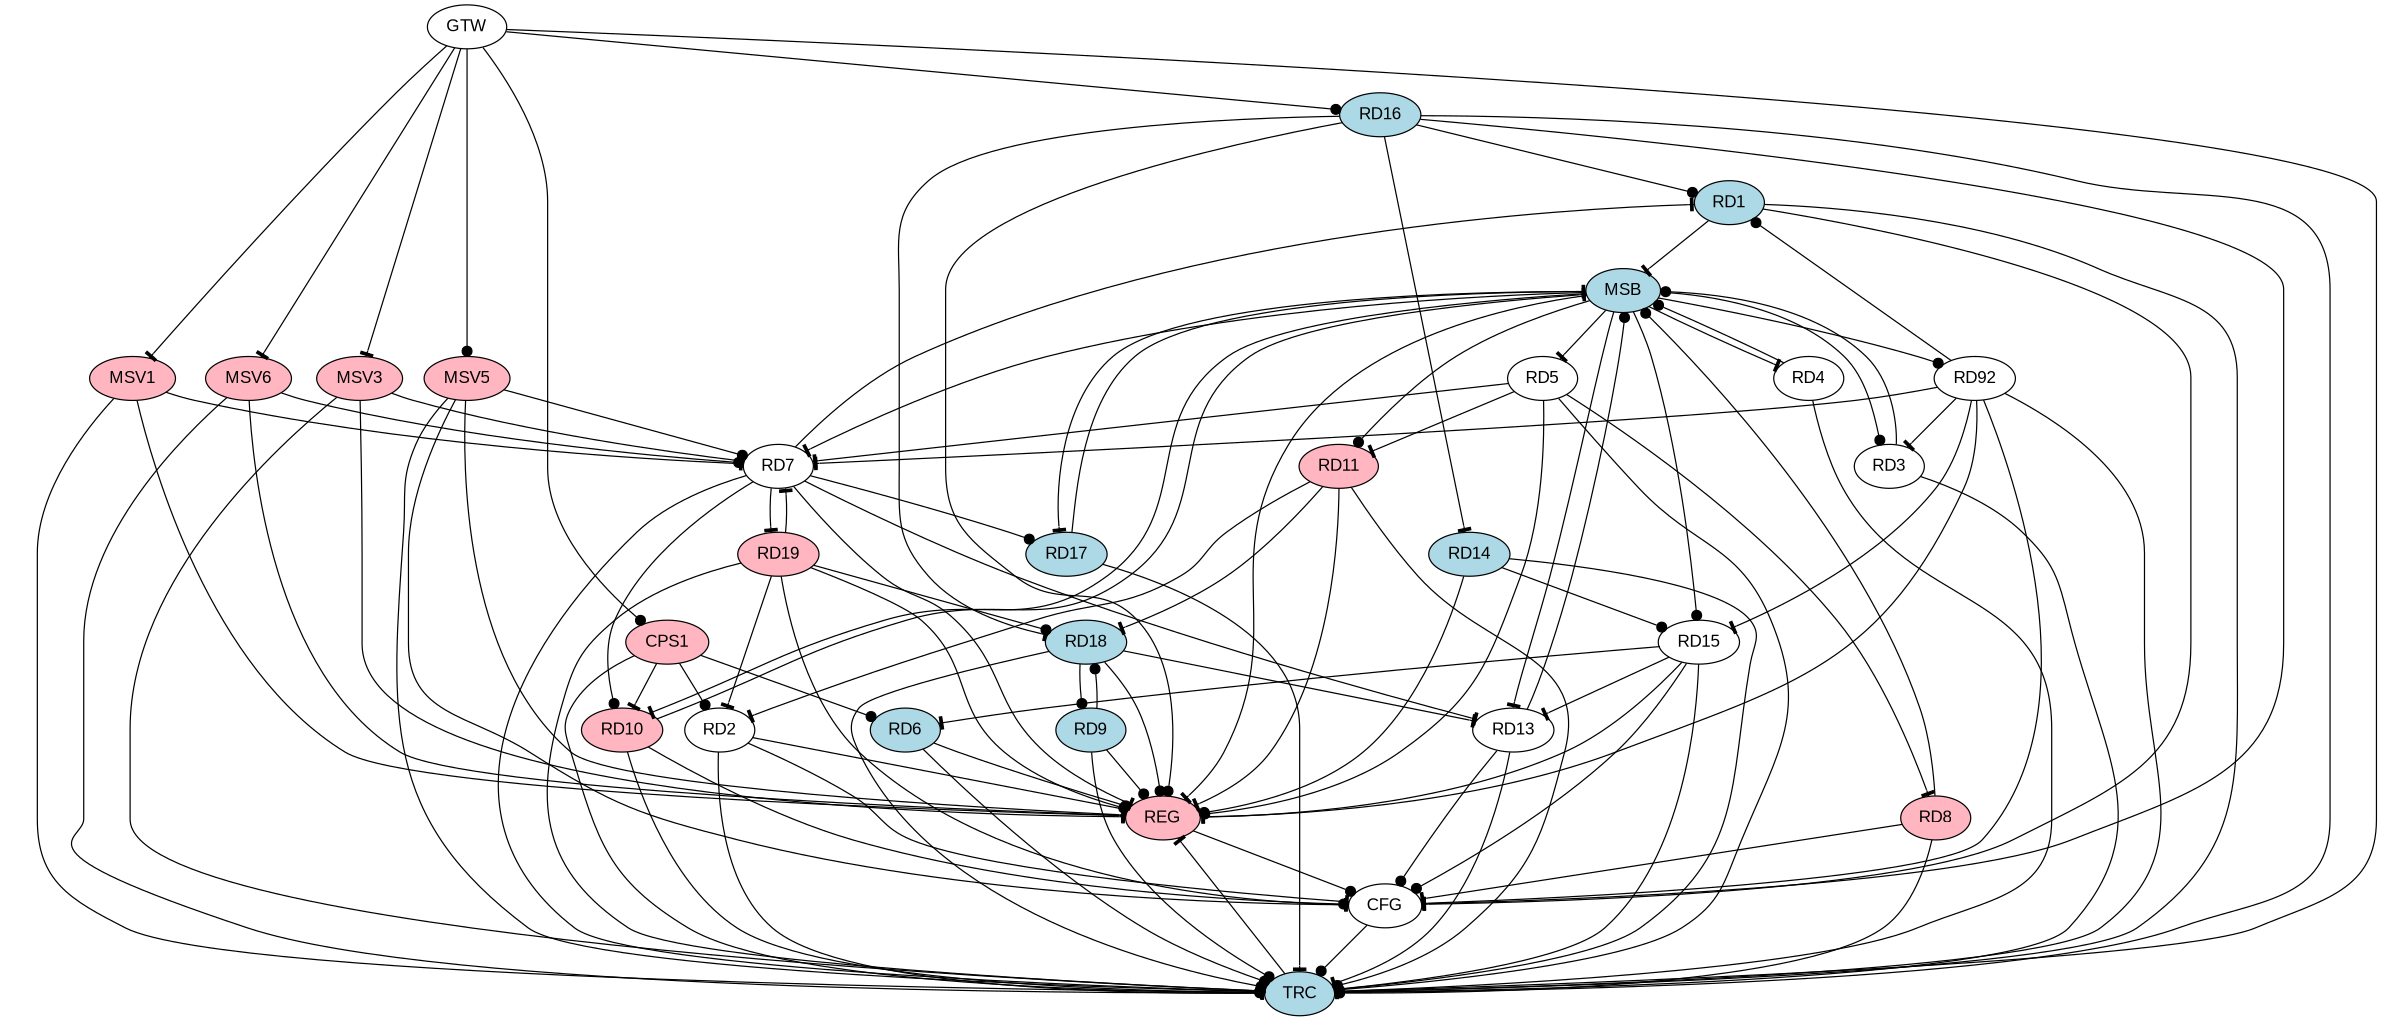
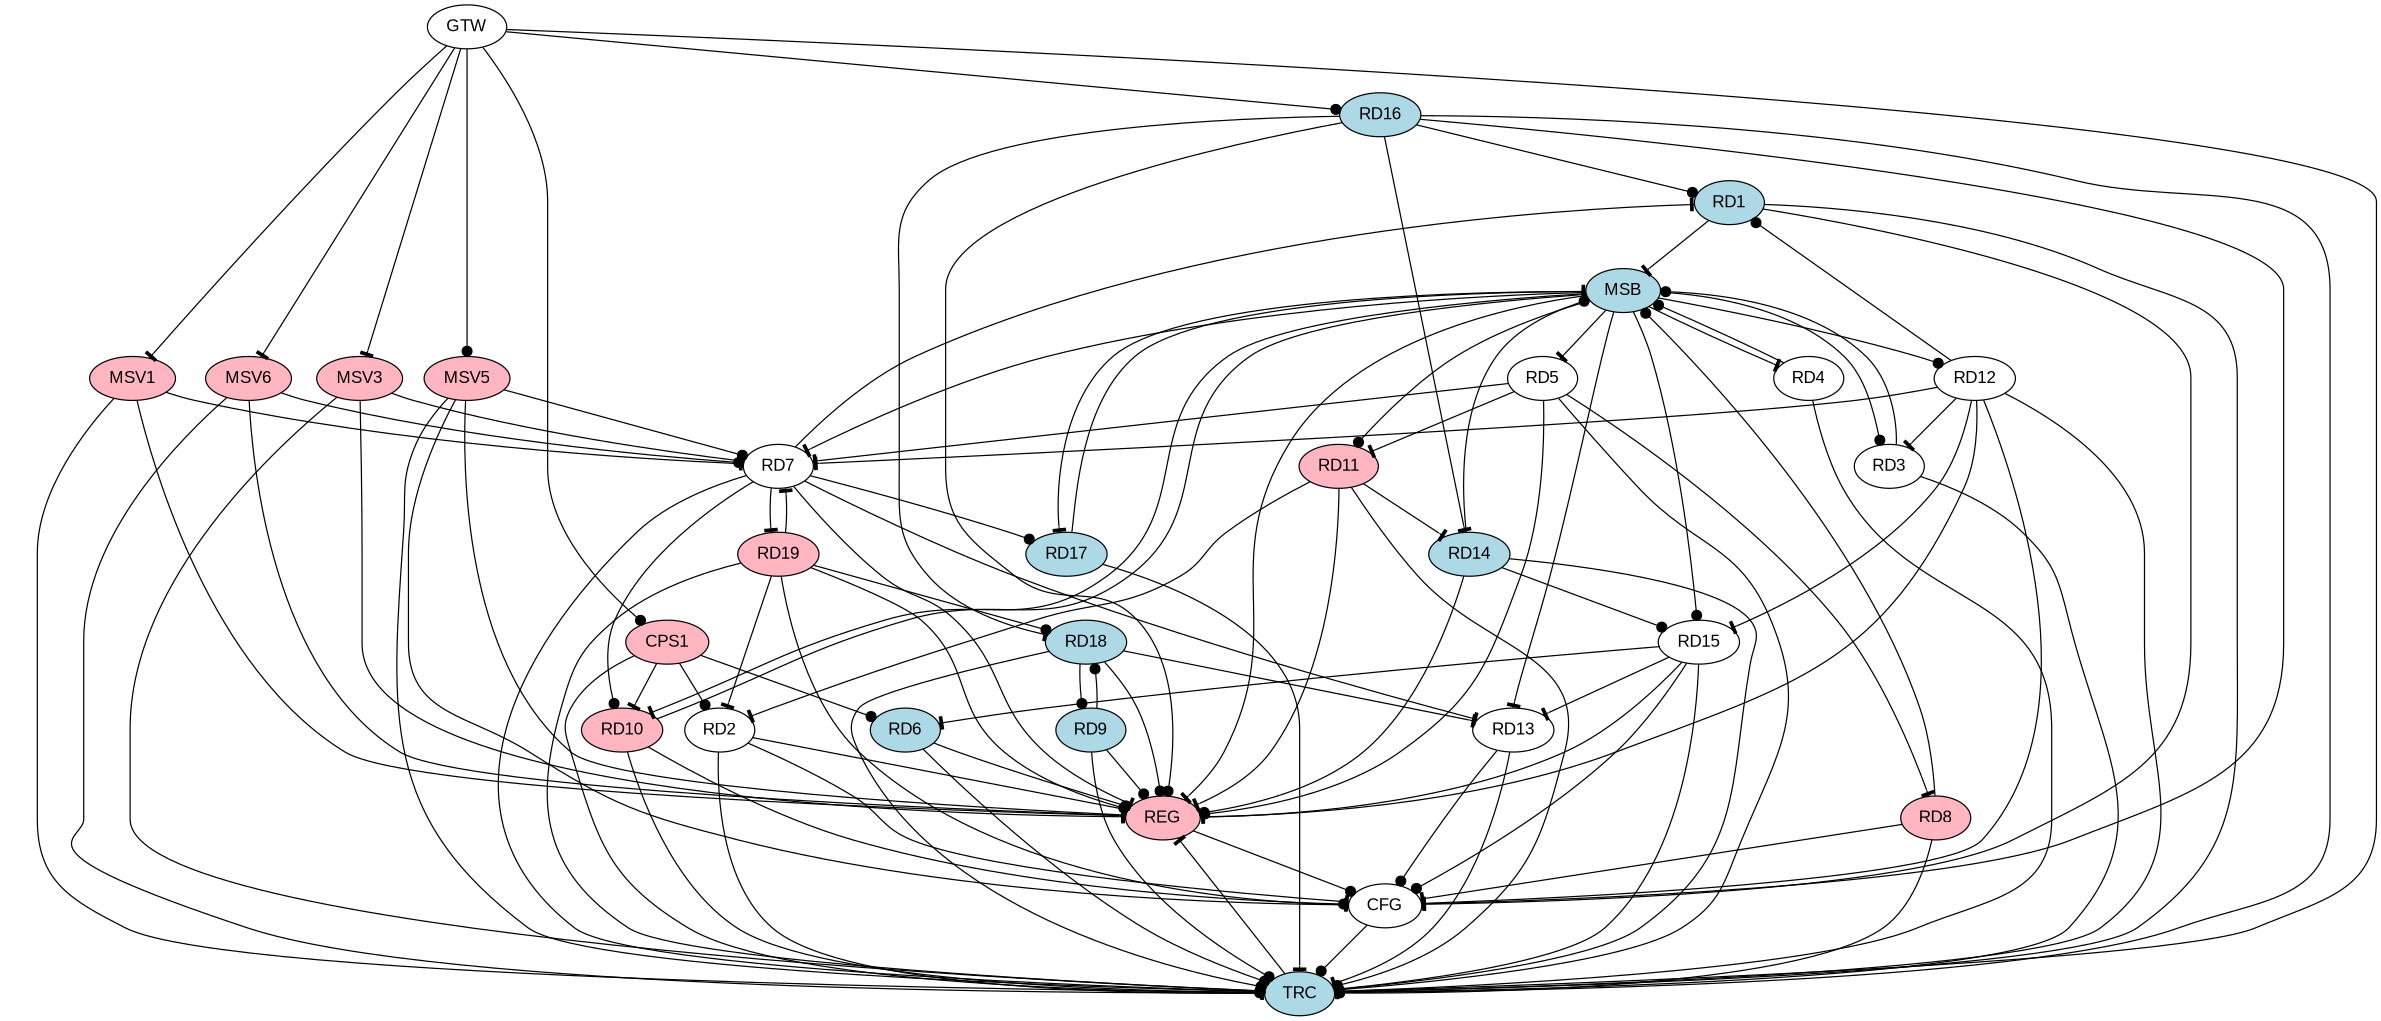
(1975, 378) -> (1975, 378)
(1586, 519) -> (1476, 399)
(1234, 571) -> (1401, 508)
